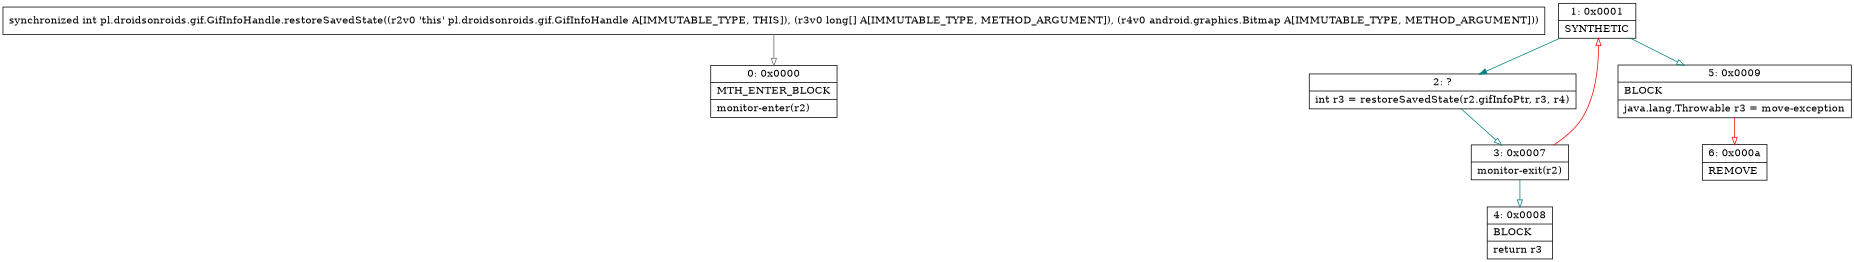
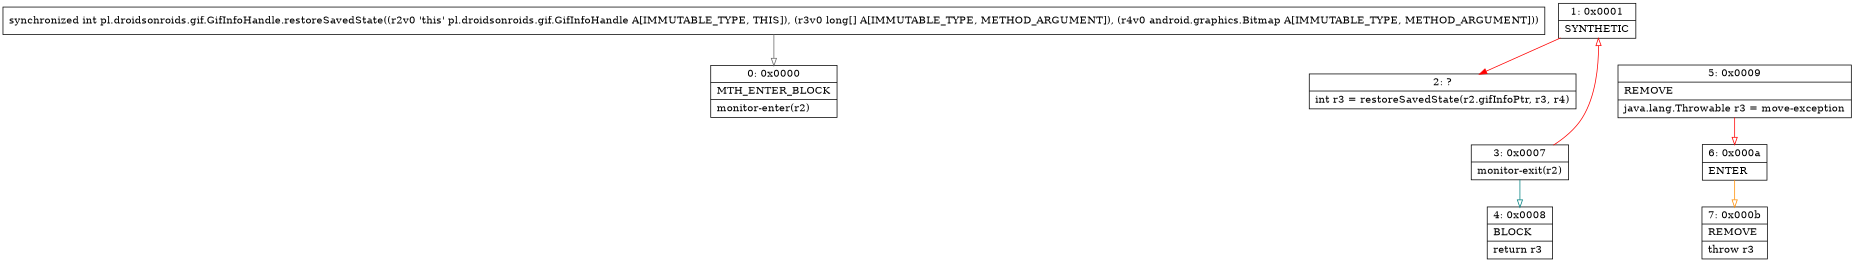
(1654, 50) -> none
(1523, 55) -> (1523, 55)
(1643, 91) -> (1649, 91)
(1478, 124) -> none
(1733, 171) -> (1728, 171)
none -> (1735, 233)
